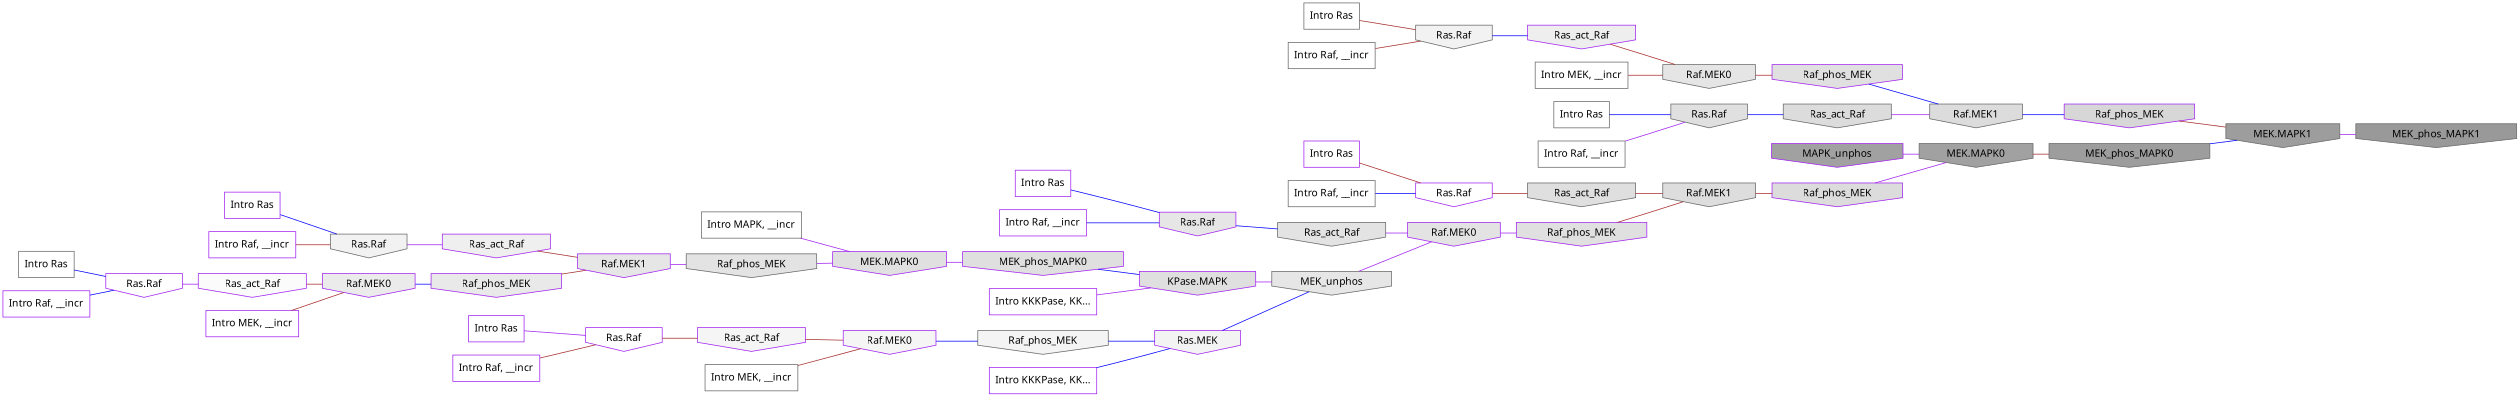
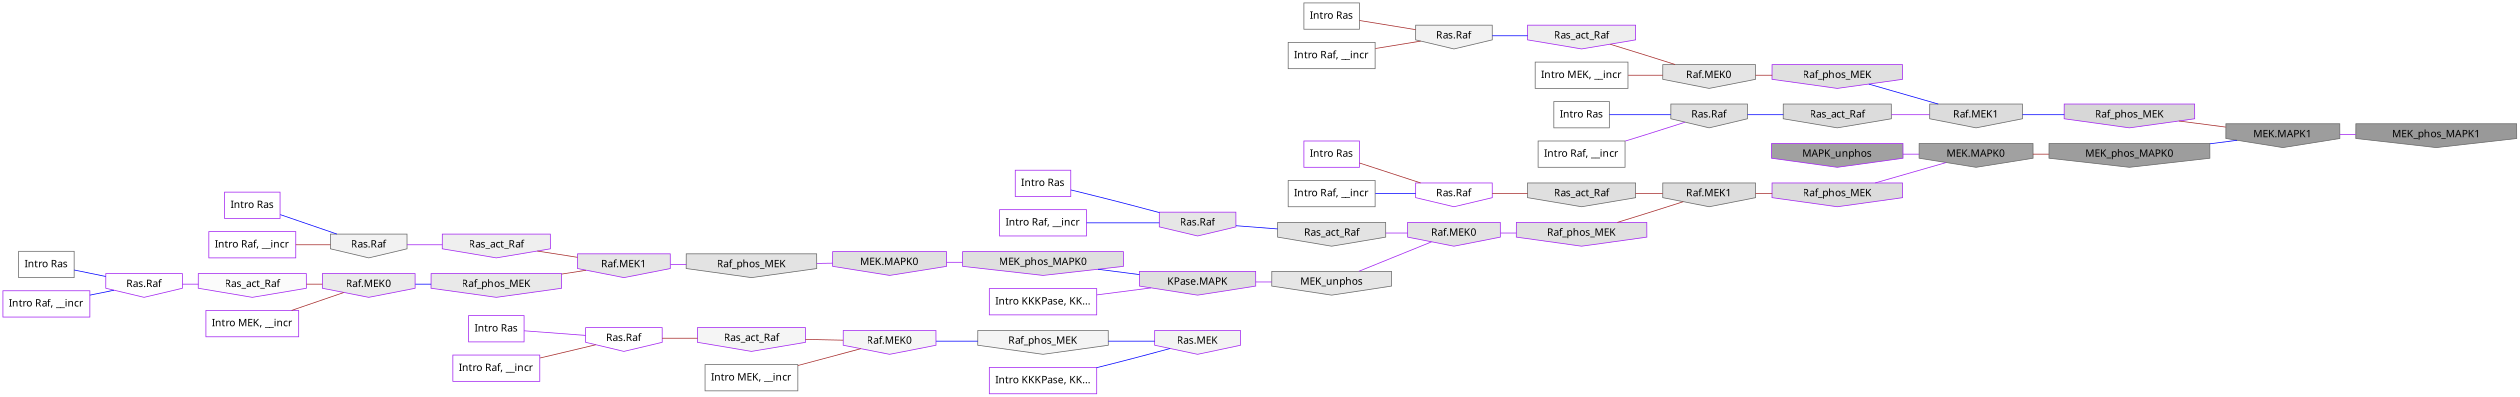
(751, 225) -> none
(1266, 311) -> none
